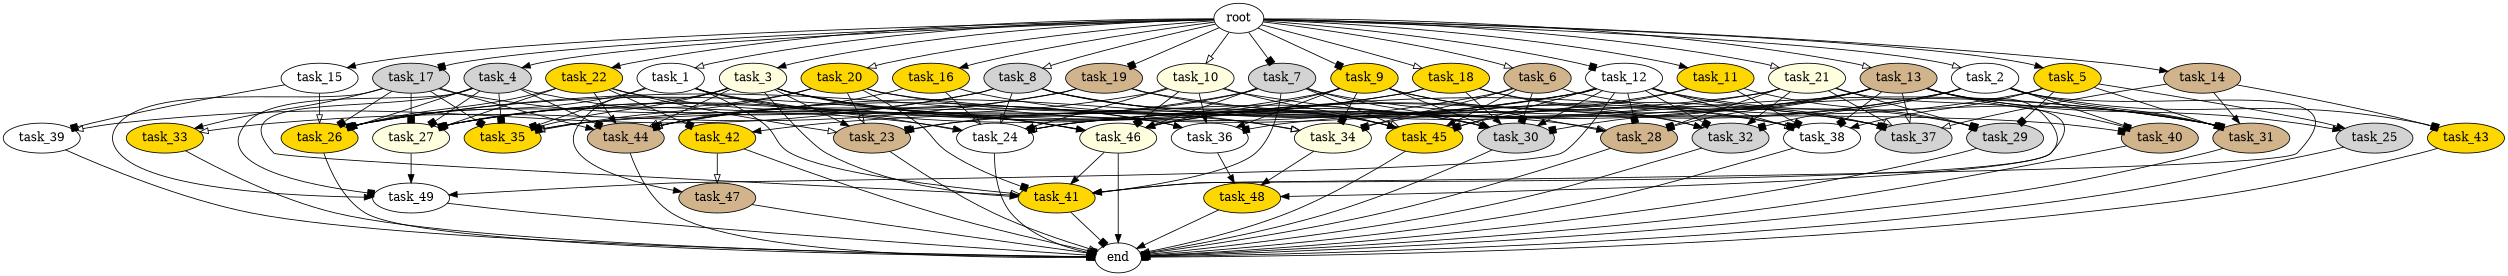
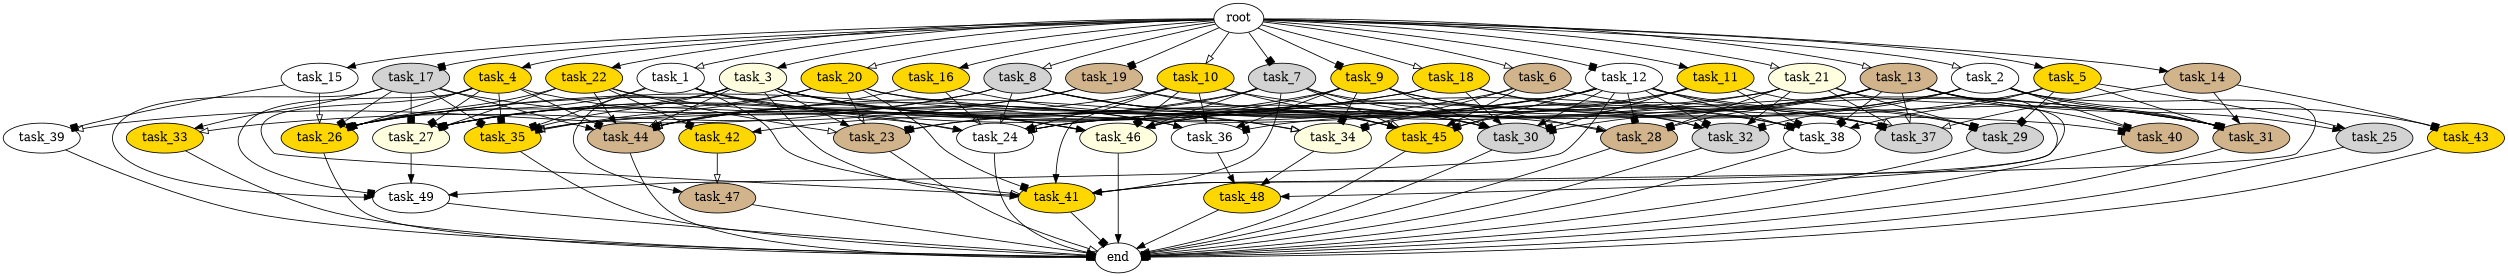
(498, 78) -> (498, 78)
(1196, 78) -> (1196, 78)
(1528, 104) -> (1621, 108)
(1091, 165) -> (1066, 133)
(914, 207) -> (665, 218)
